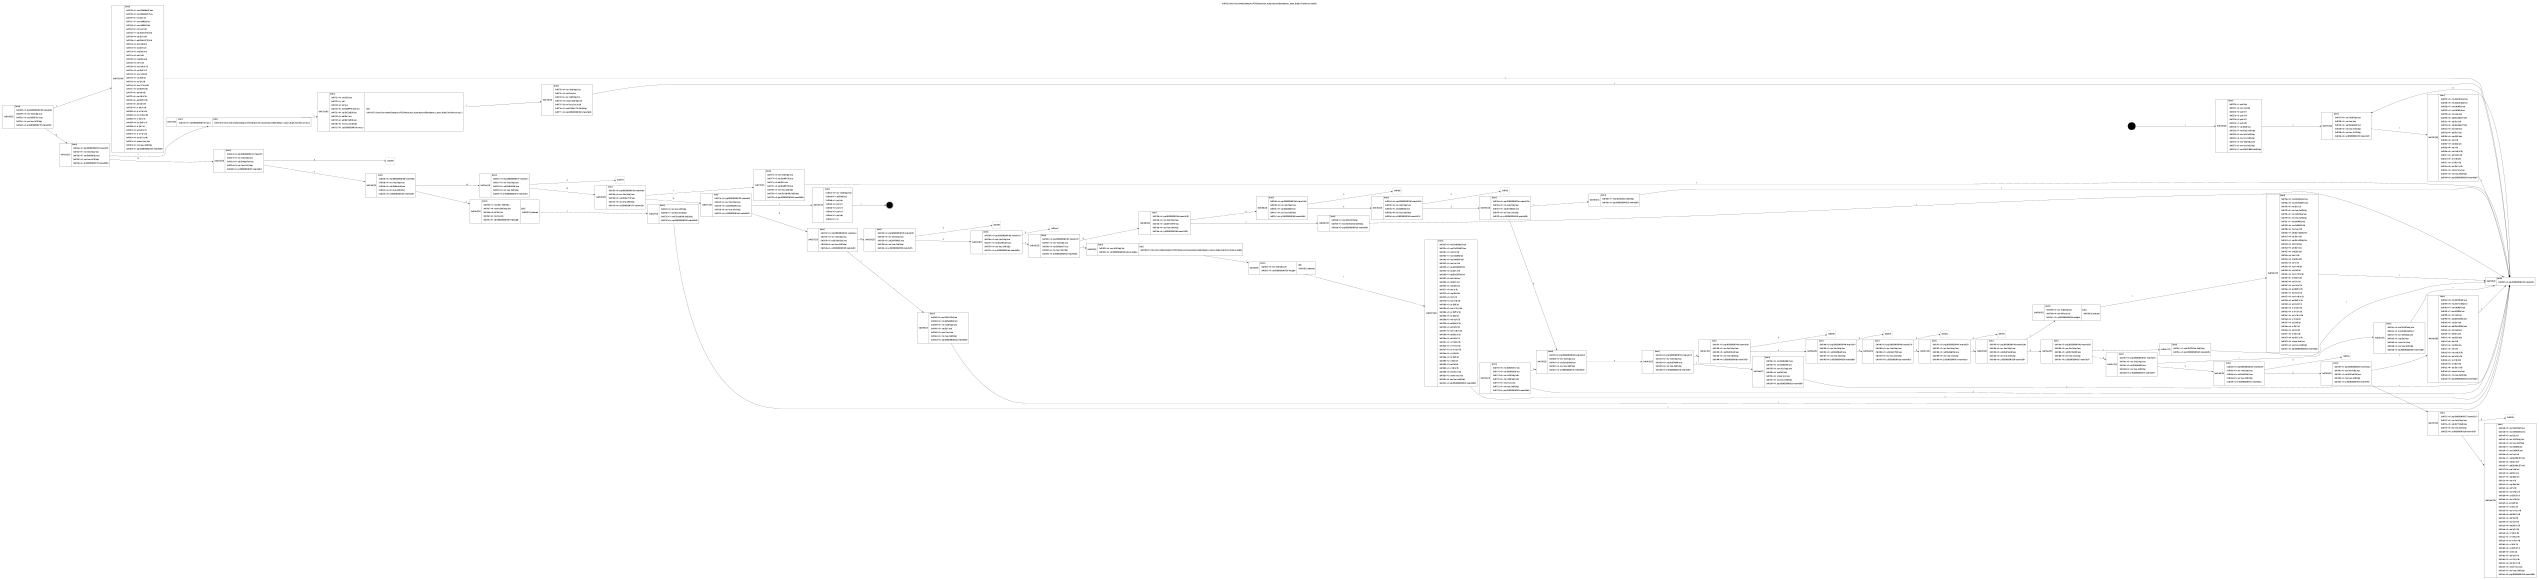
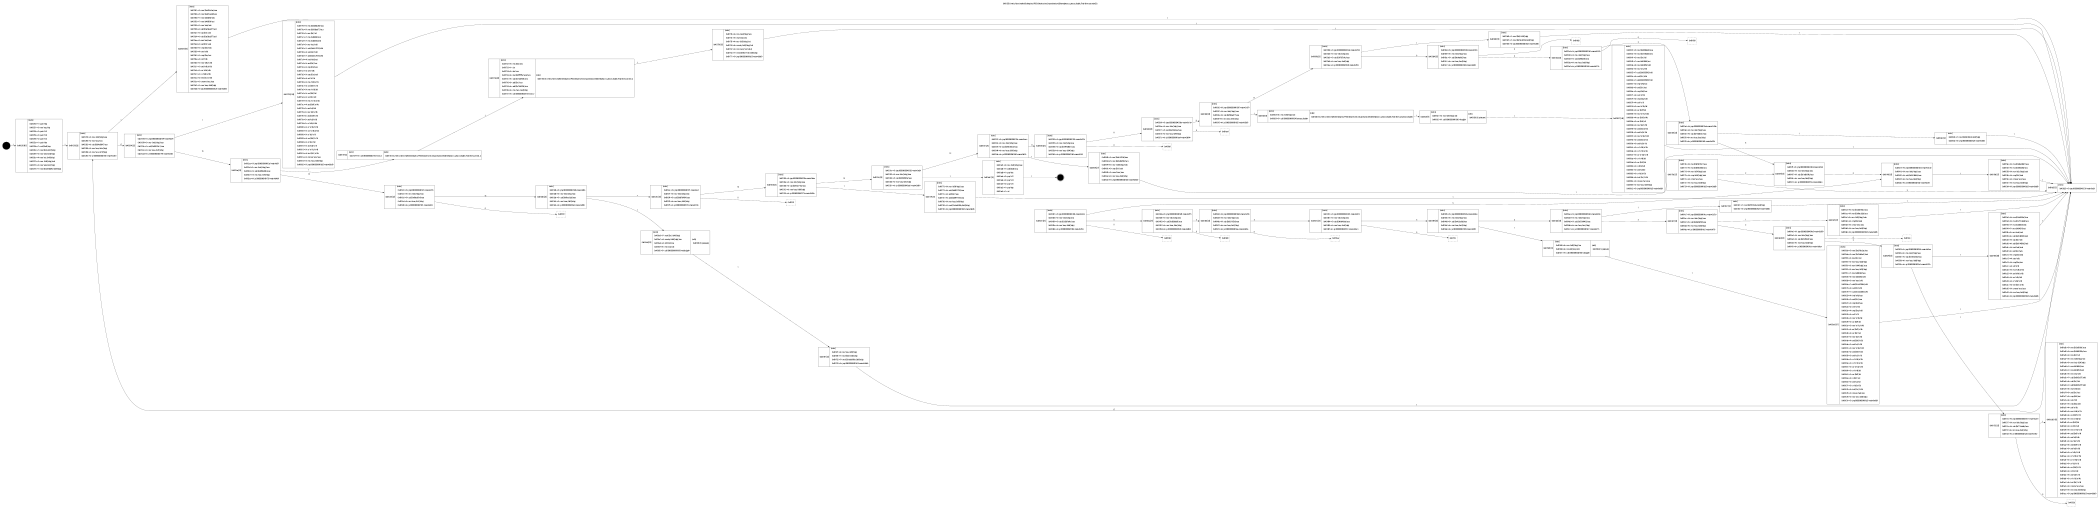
none -> (120, 146)
(1696, 357) -> (1483, 204)
